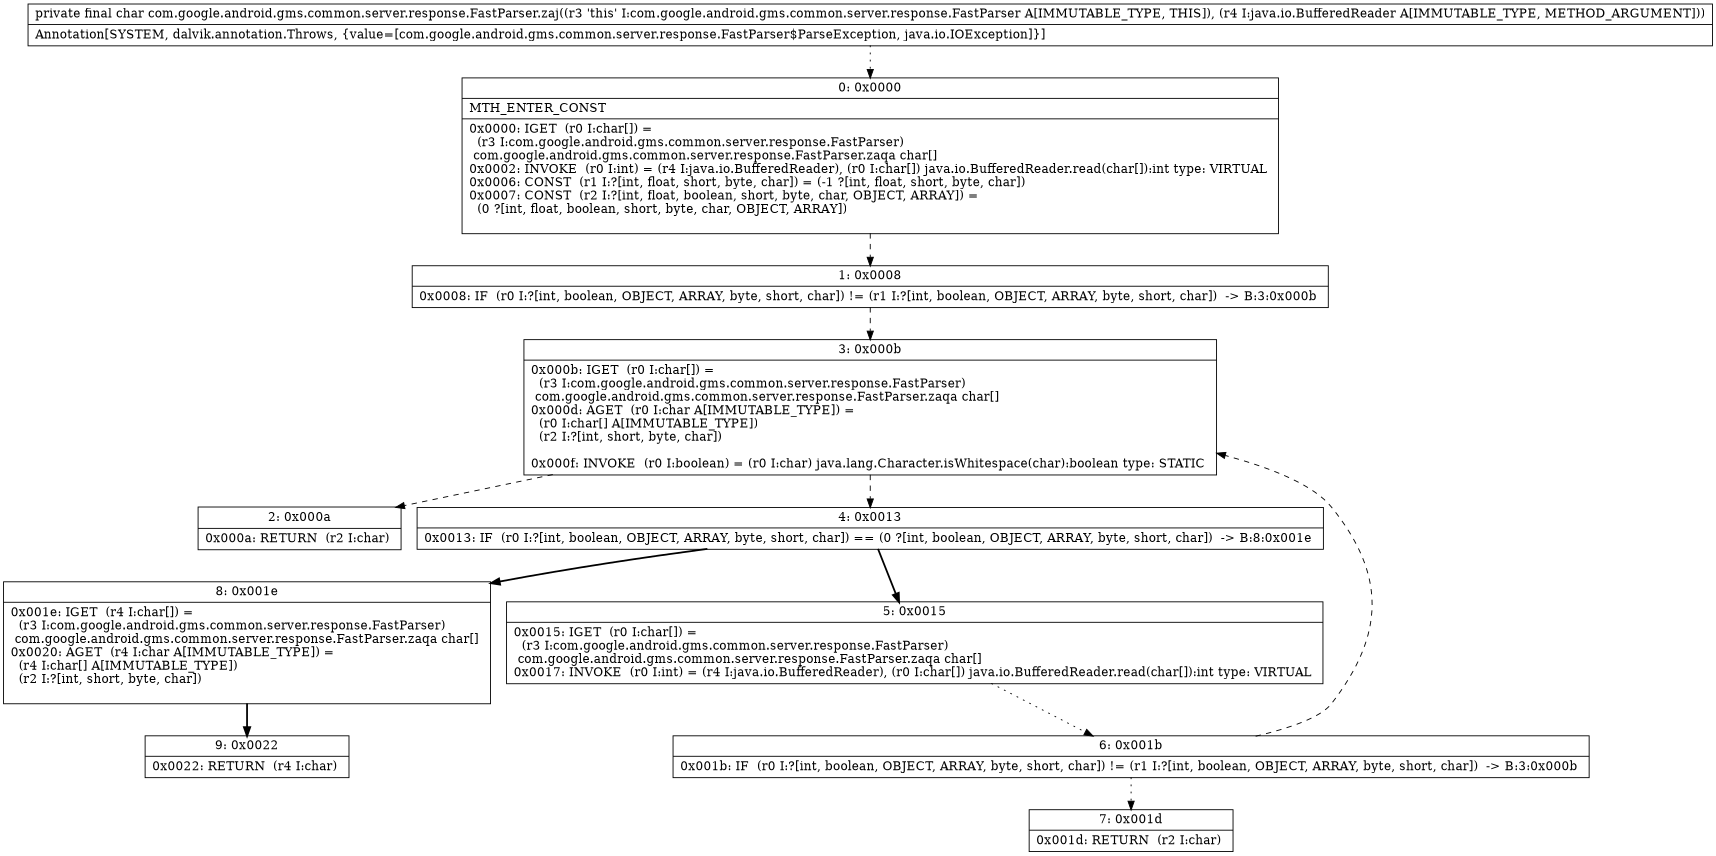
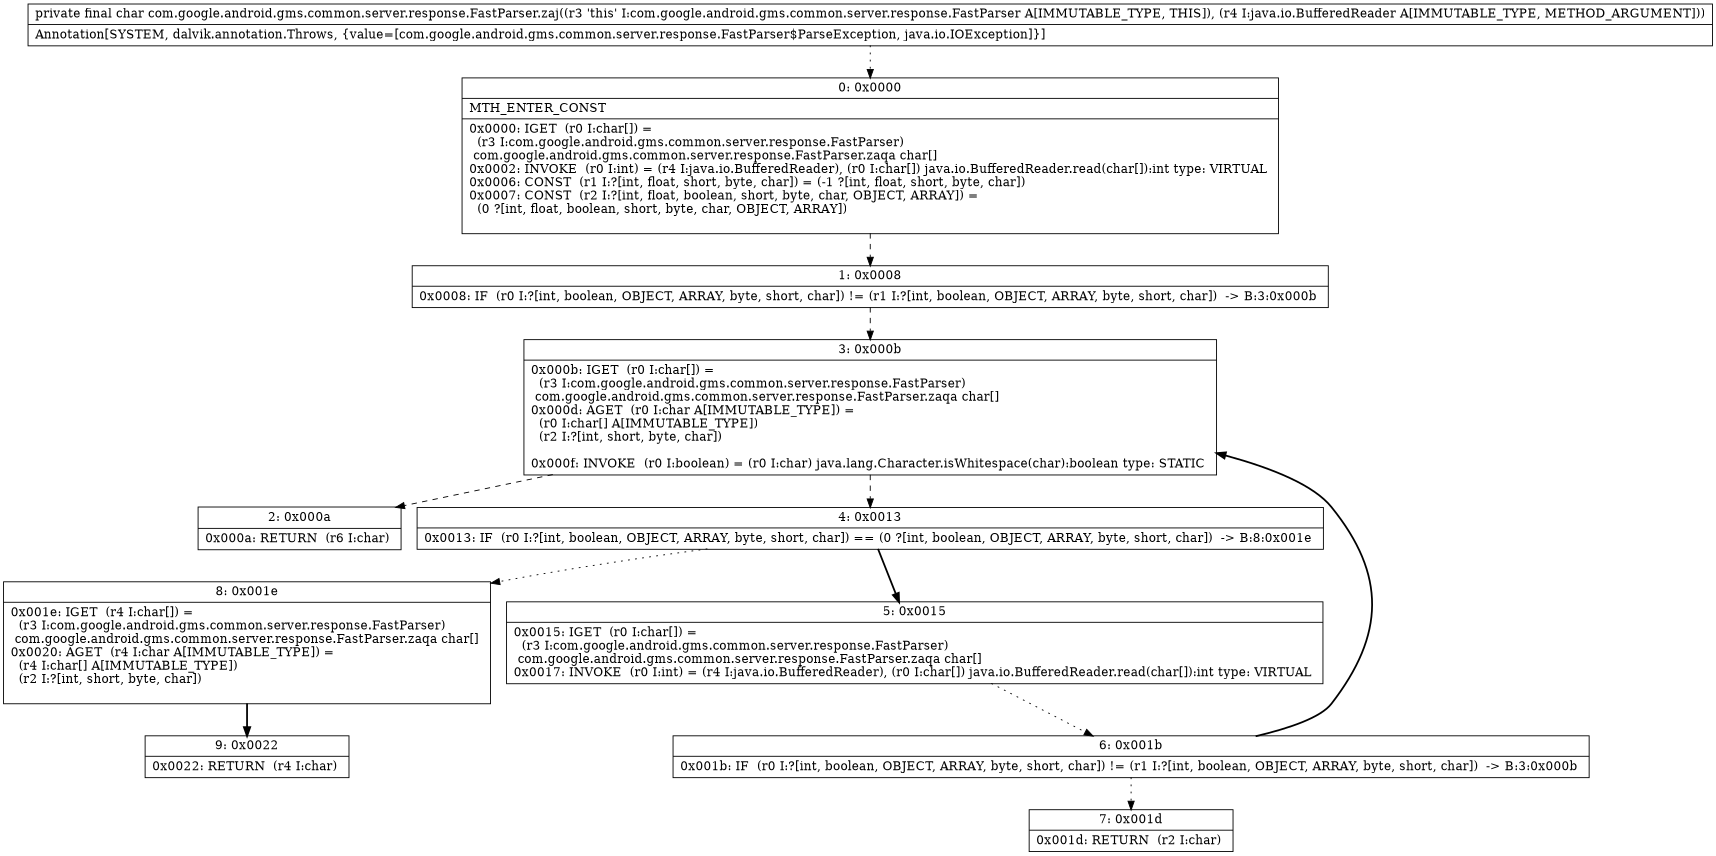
(300, 539) -> (300, 539)
(603, 564) -> (603, 564)
(1370, 587) -> (1370, 587)
